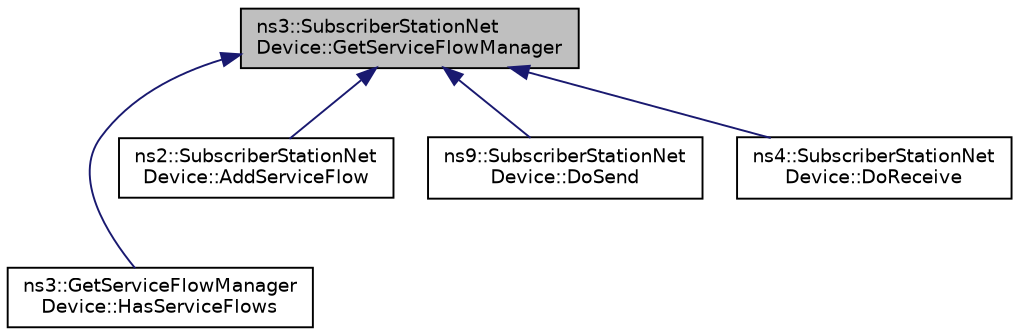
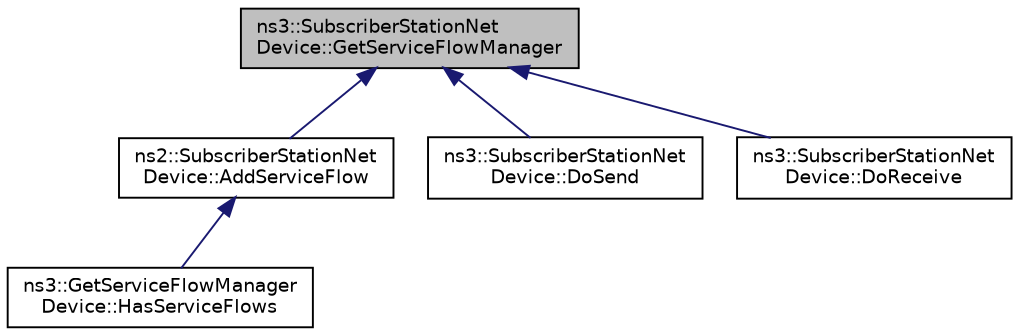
(101, 137) -> (202, 240)
(565, 168) -> (565, 168)
(874, 168) -> (874, 168)
